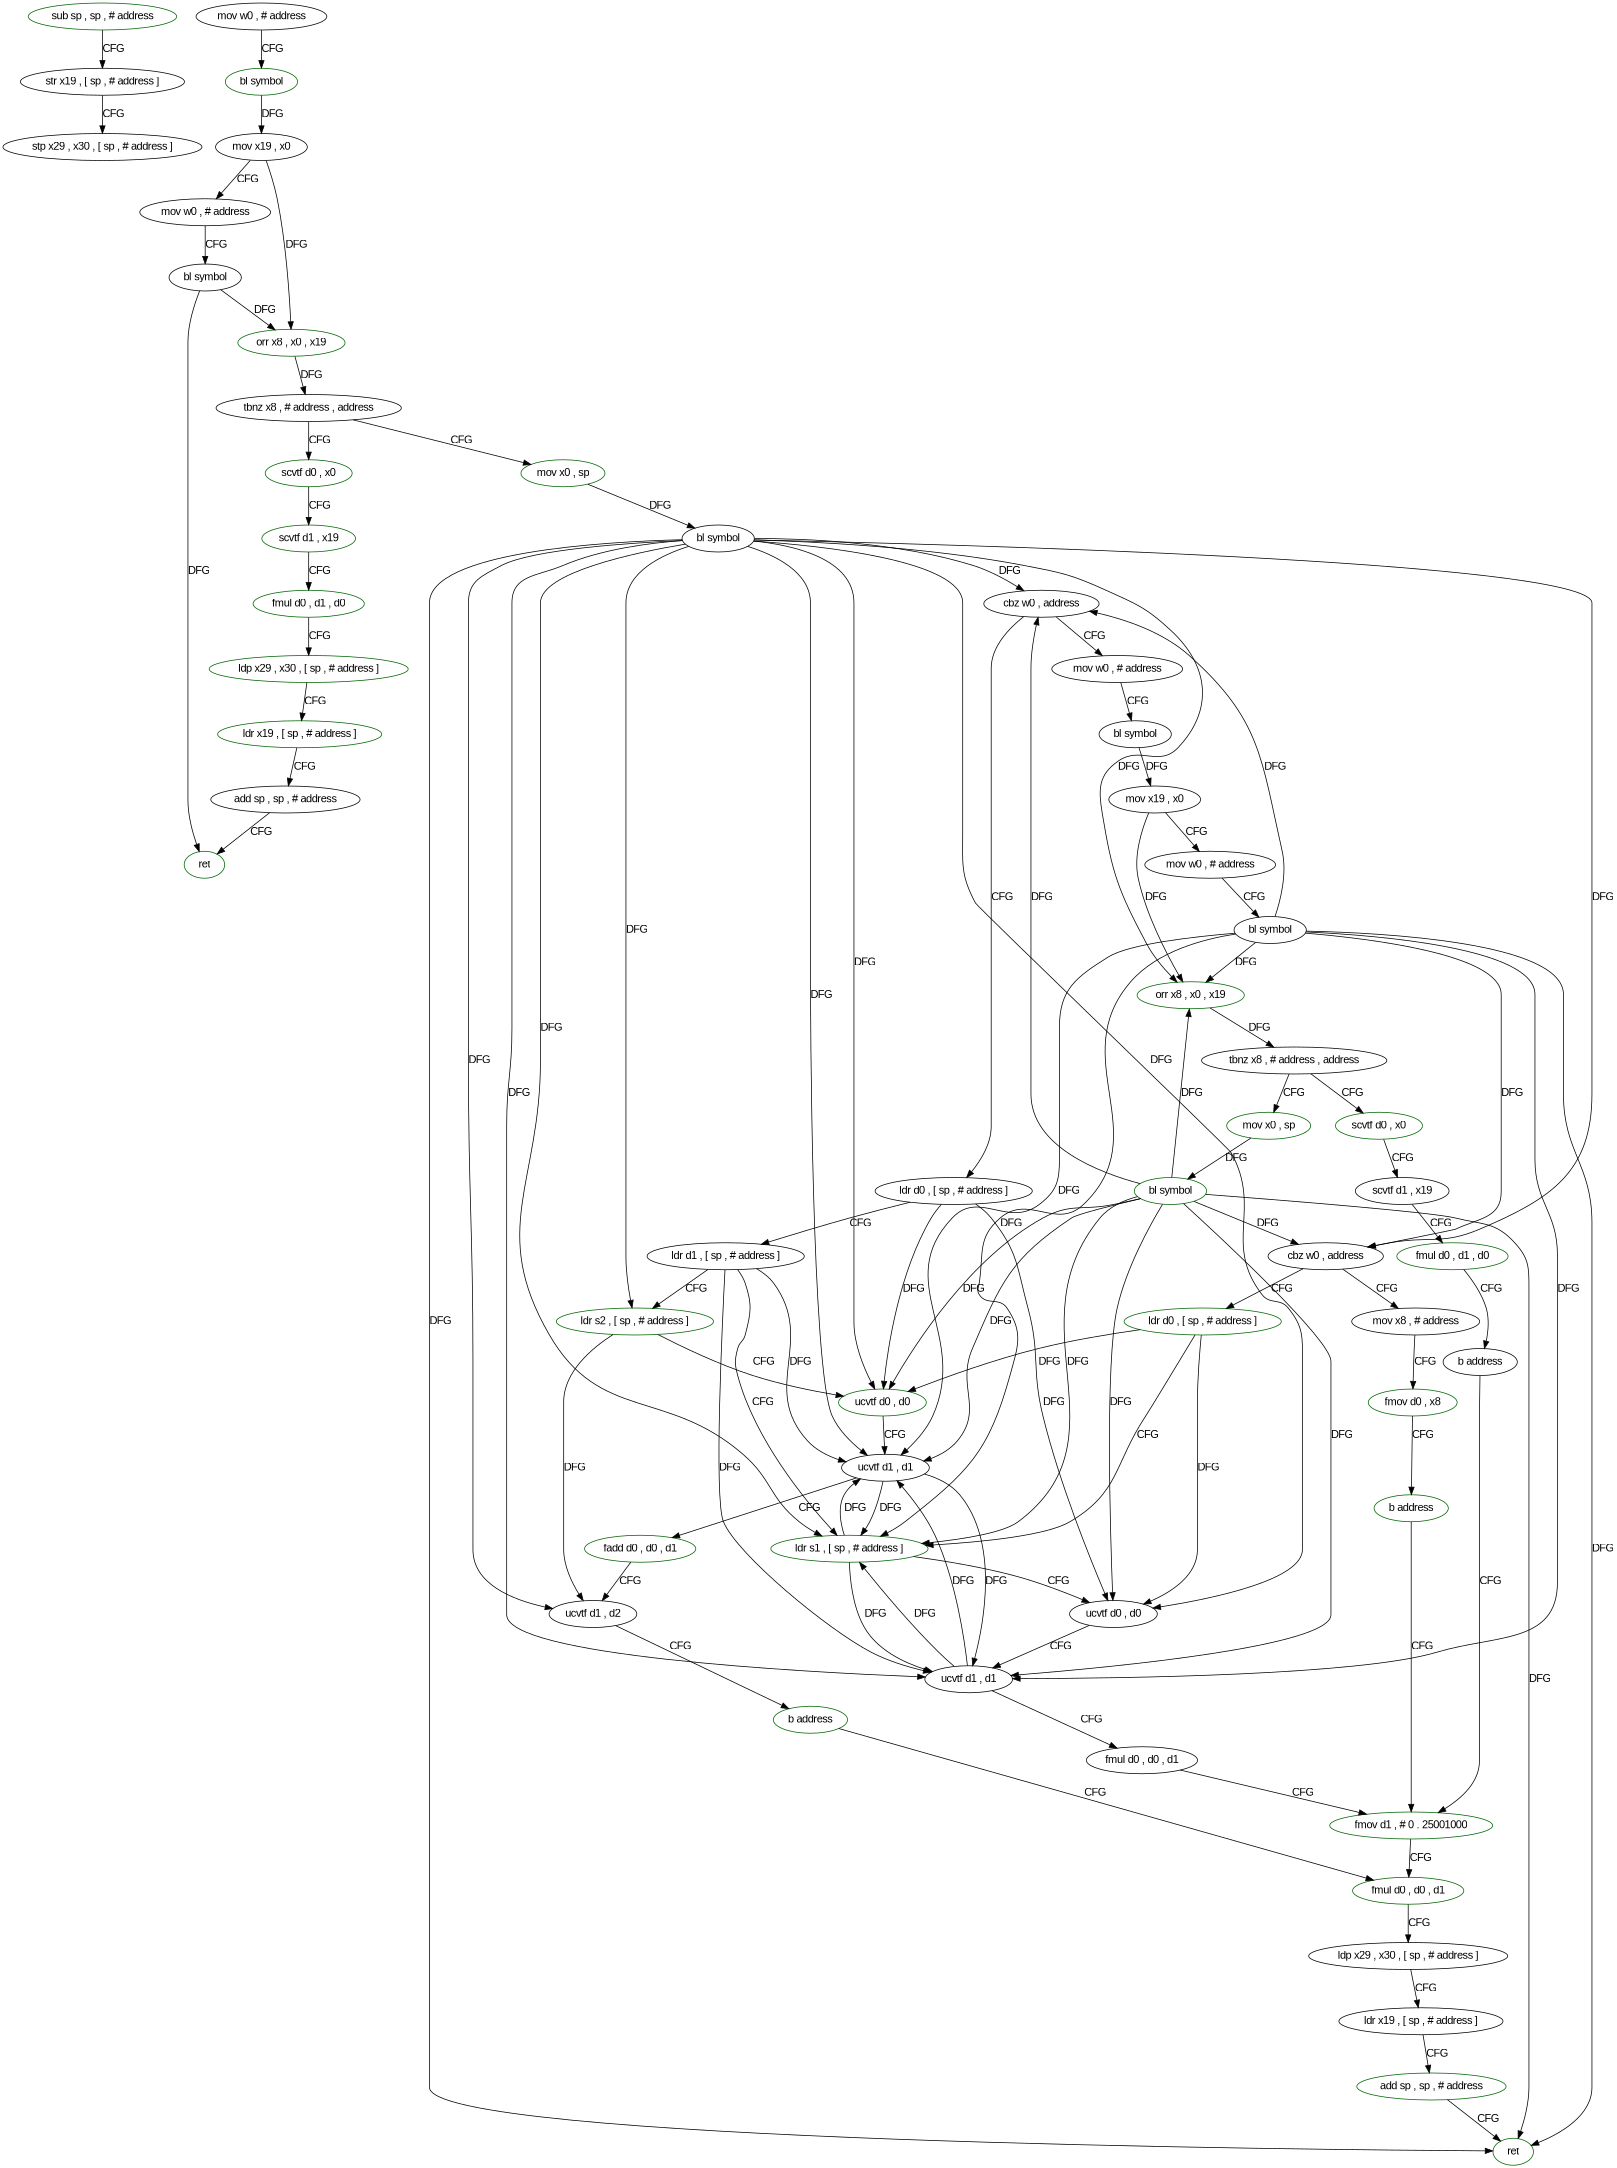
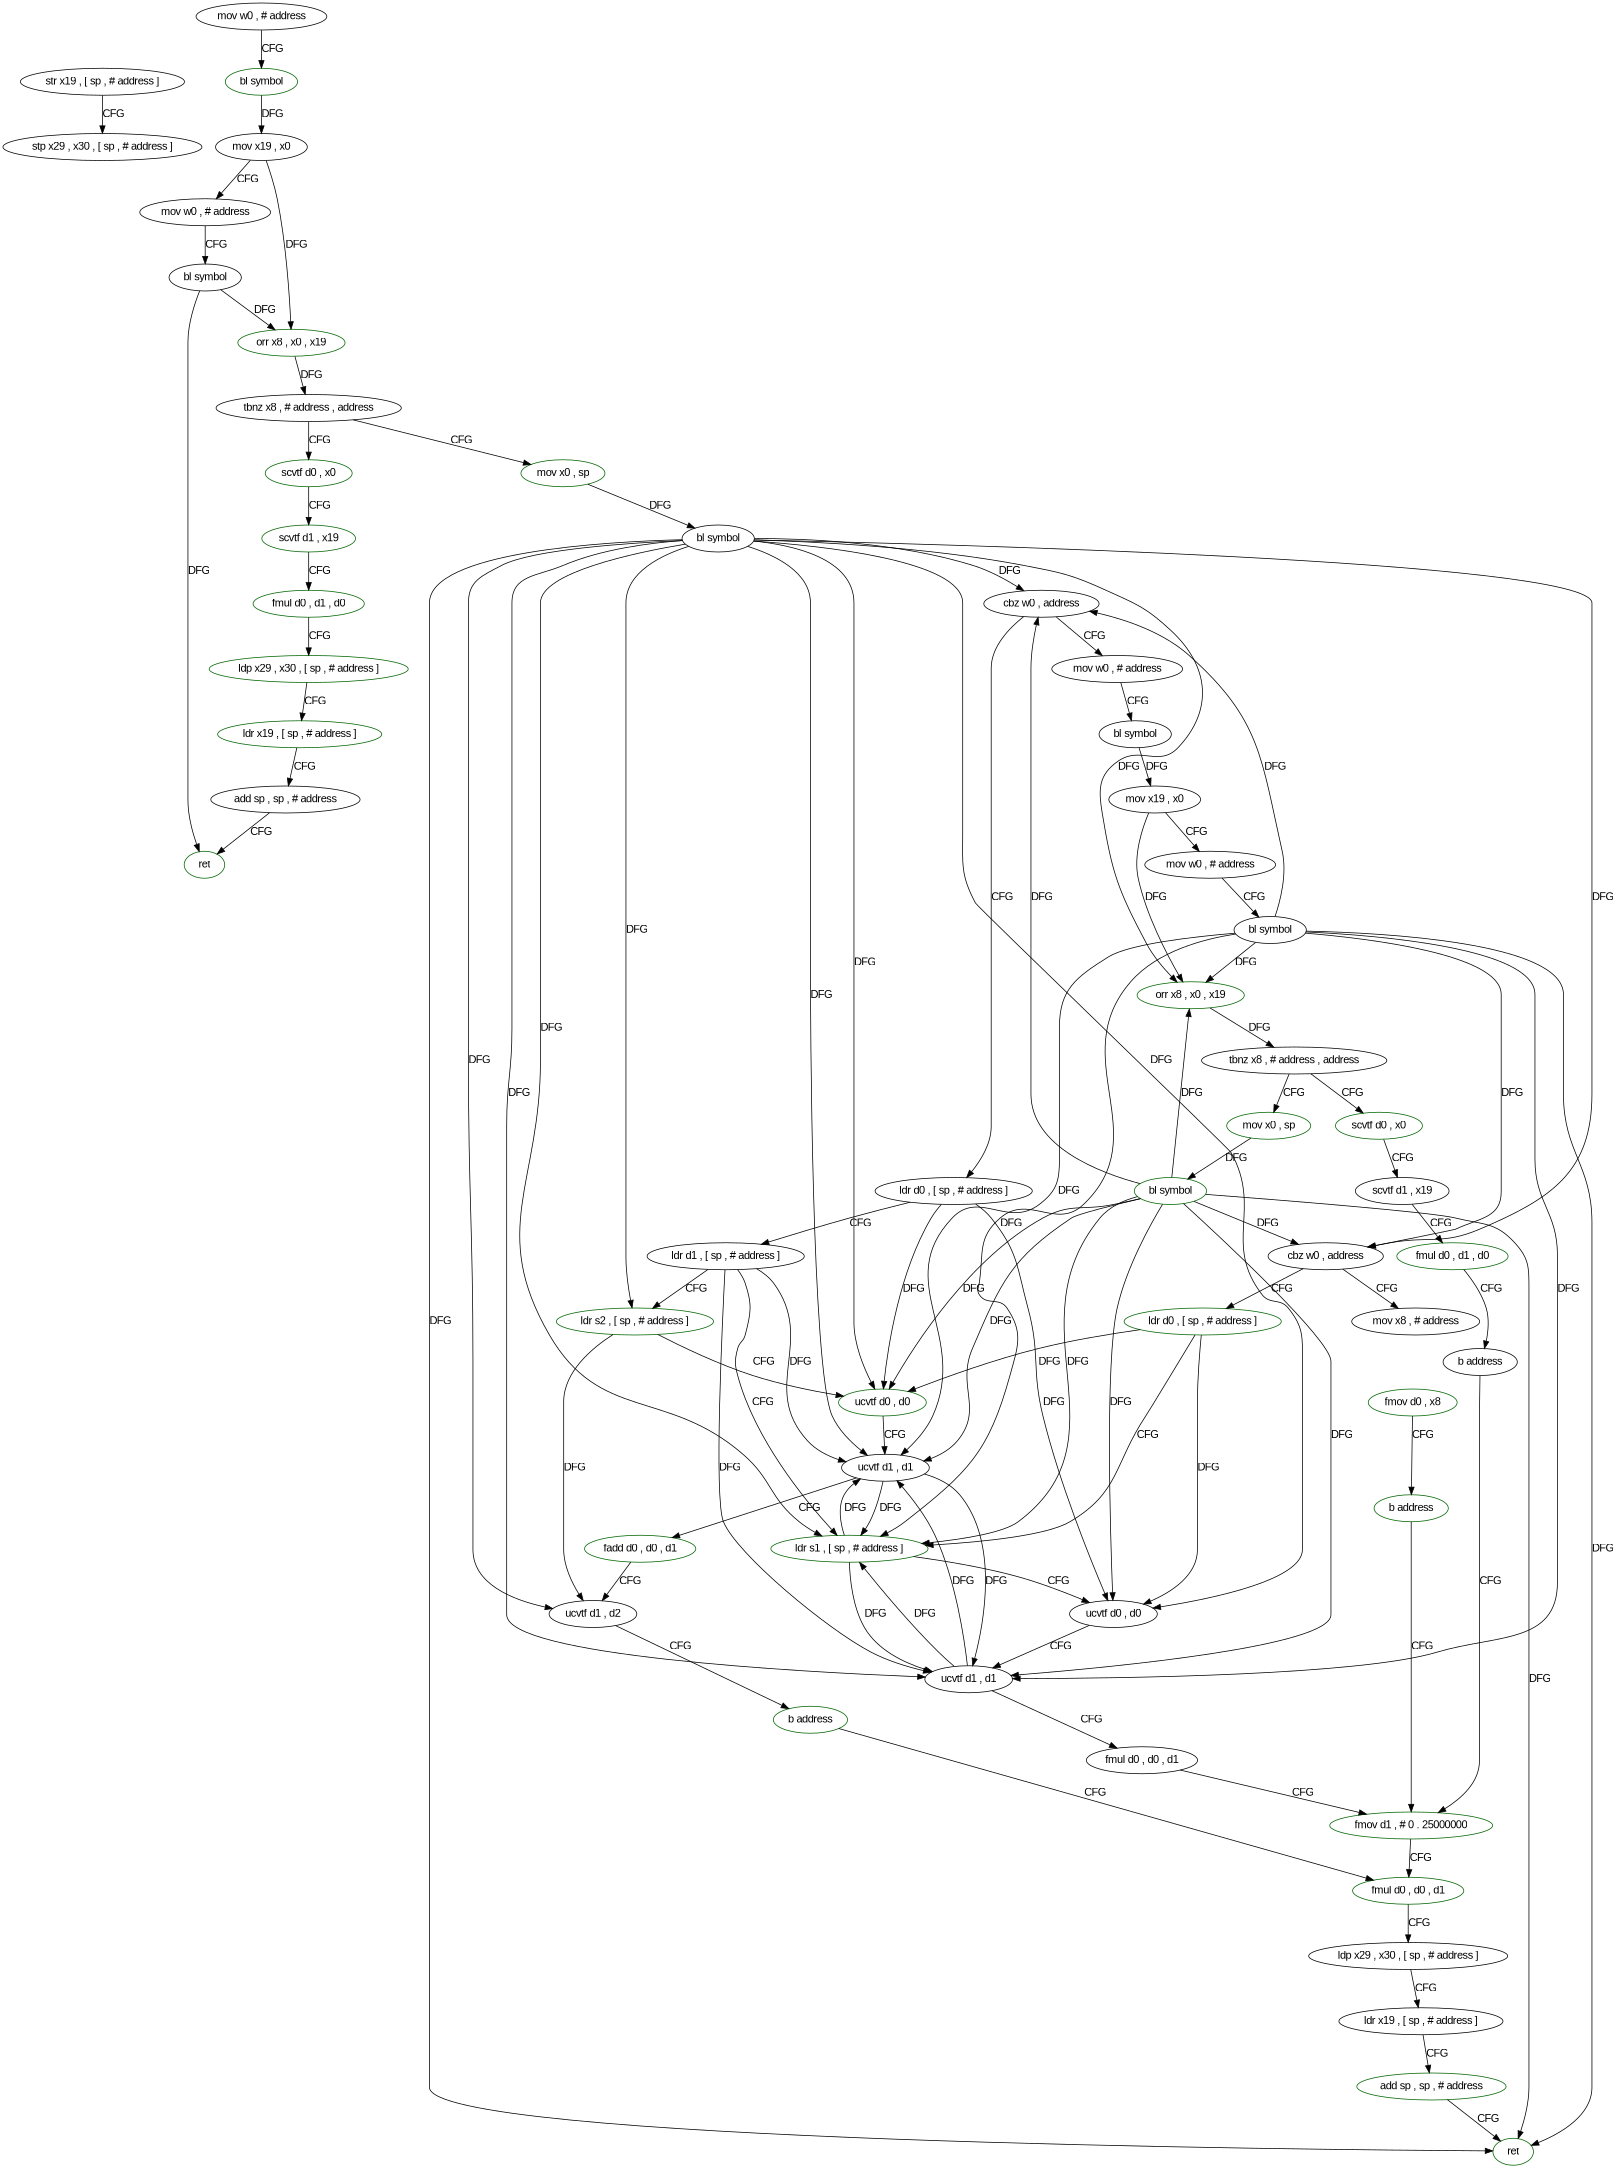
(102, 16) -> none
(1414, 1358) -> none
(1411, 1826) -> (1411, 1826)
